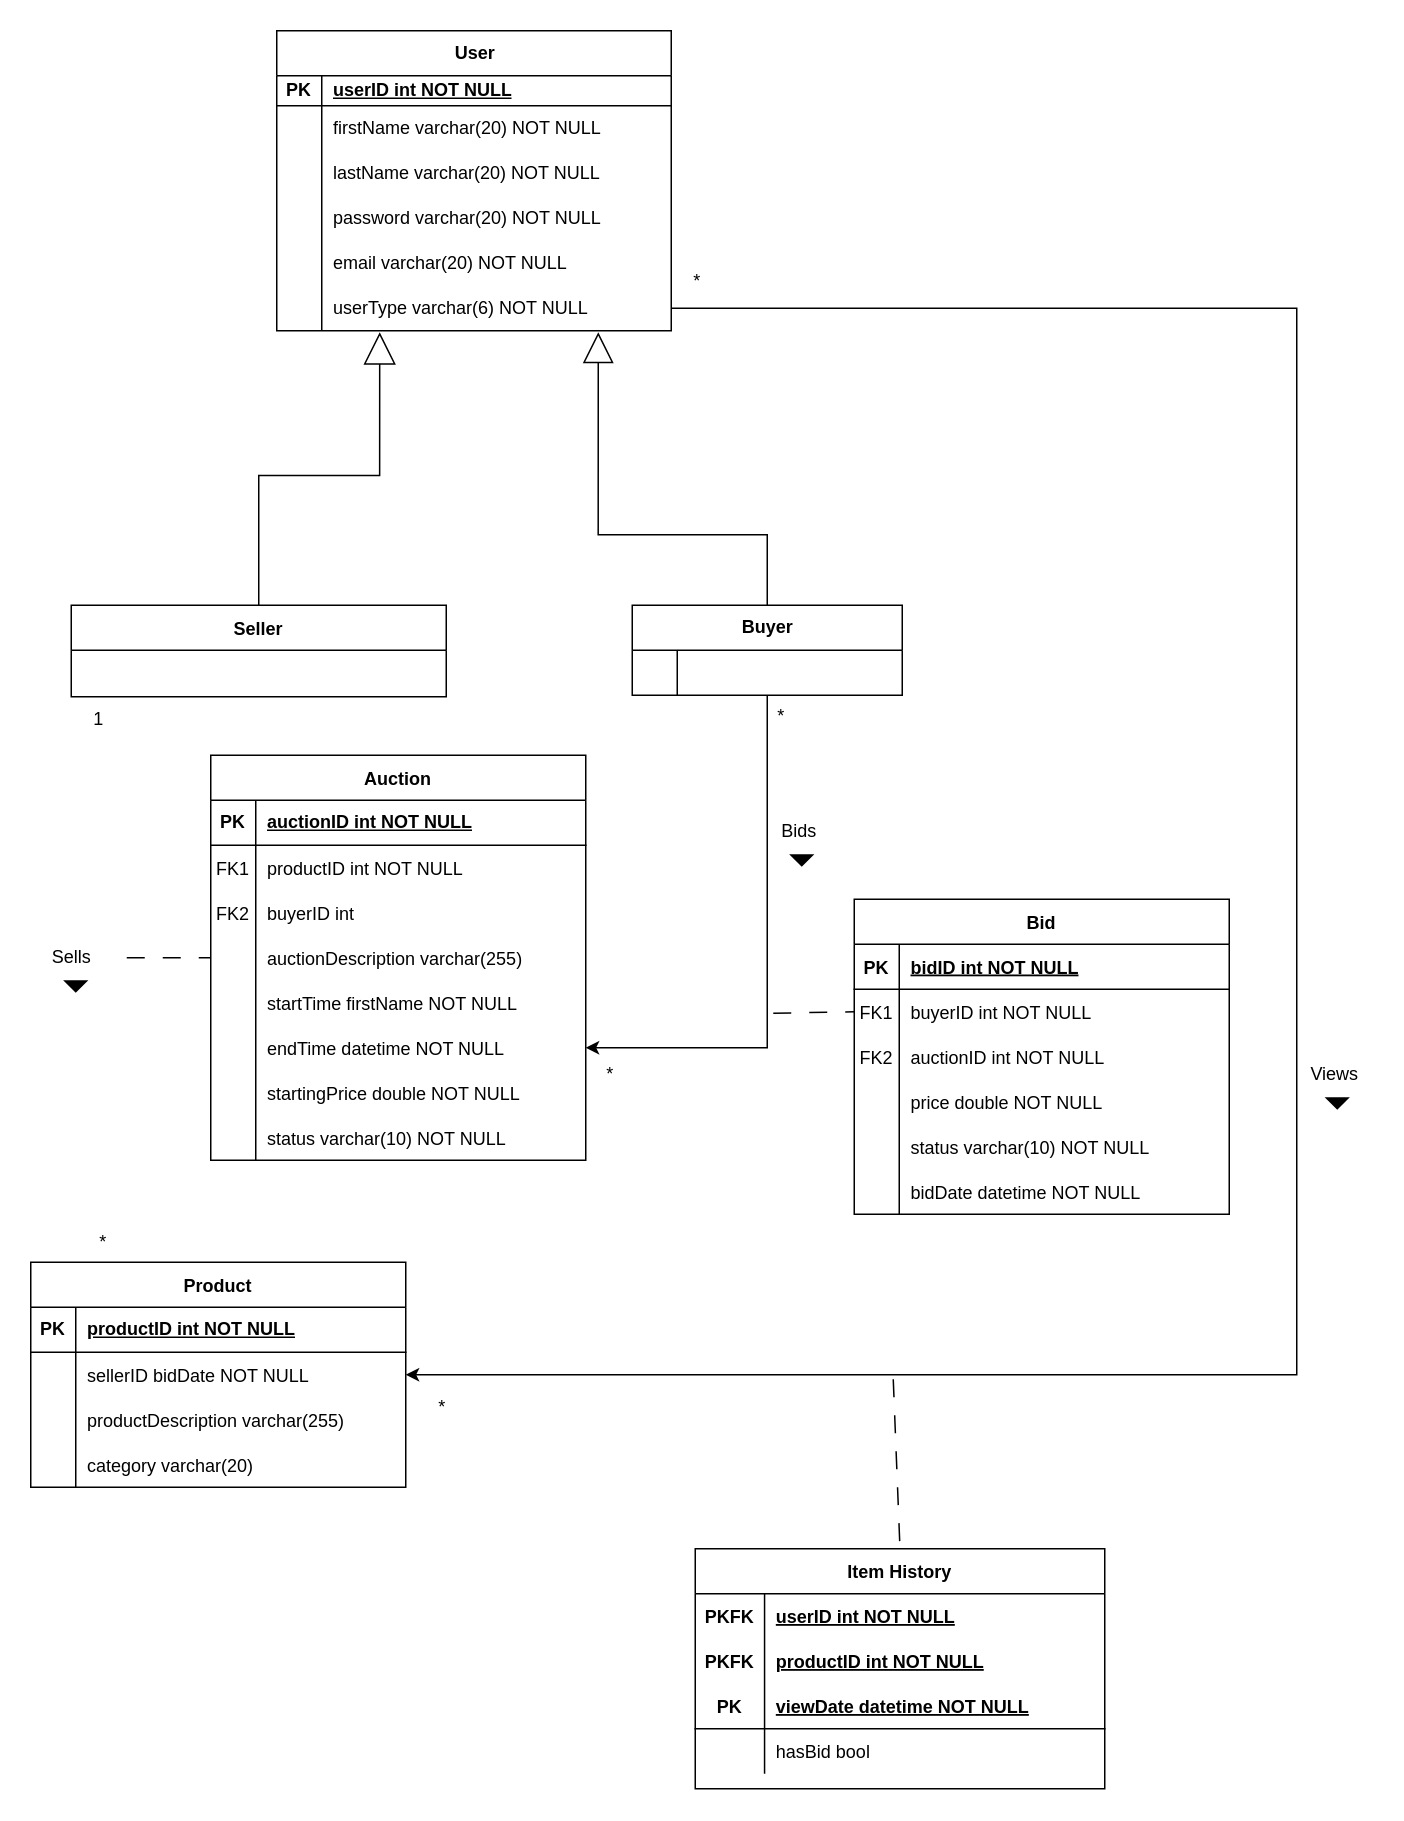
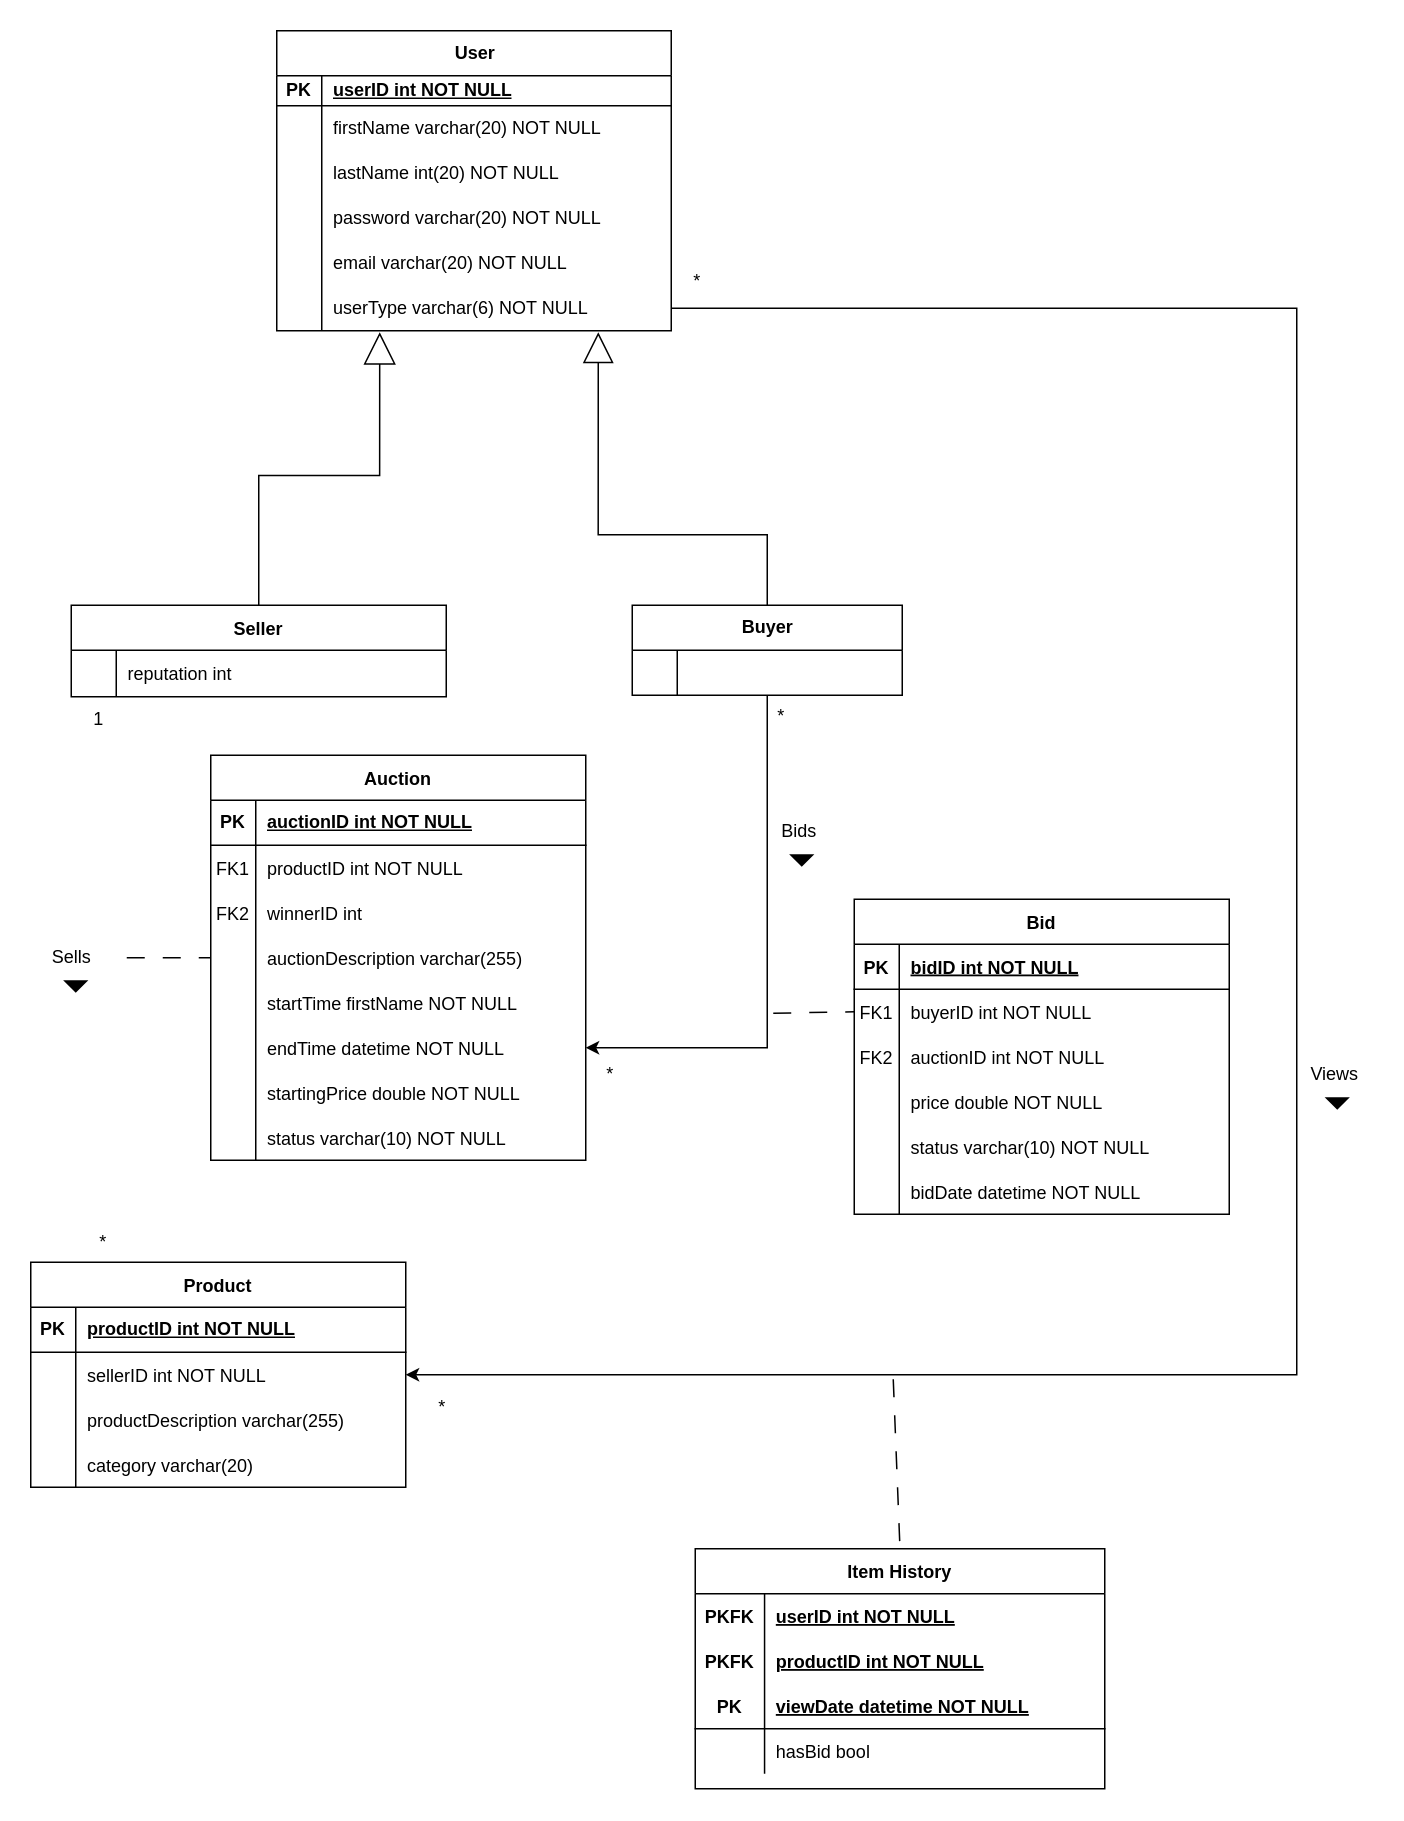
(471, 173) -> (448, 173)
none -> (281, 674)
(318, 914) -> (320, 914)
(199, 1376) -> (179, 1376)
